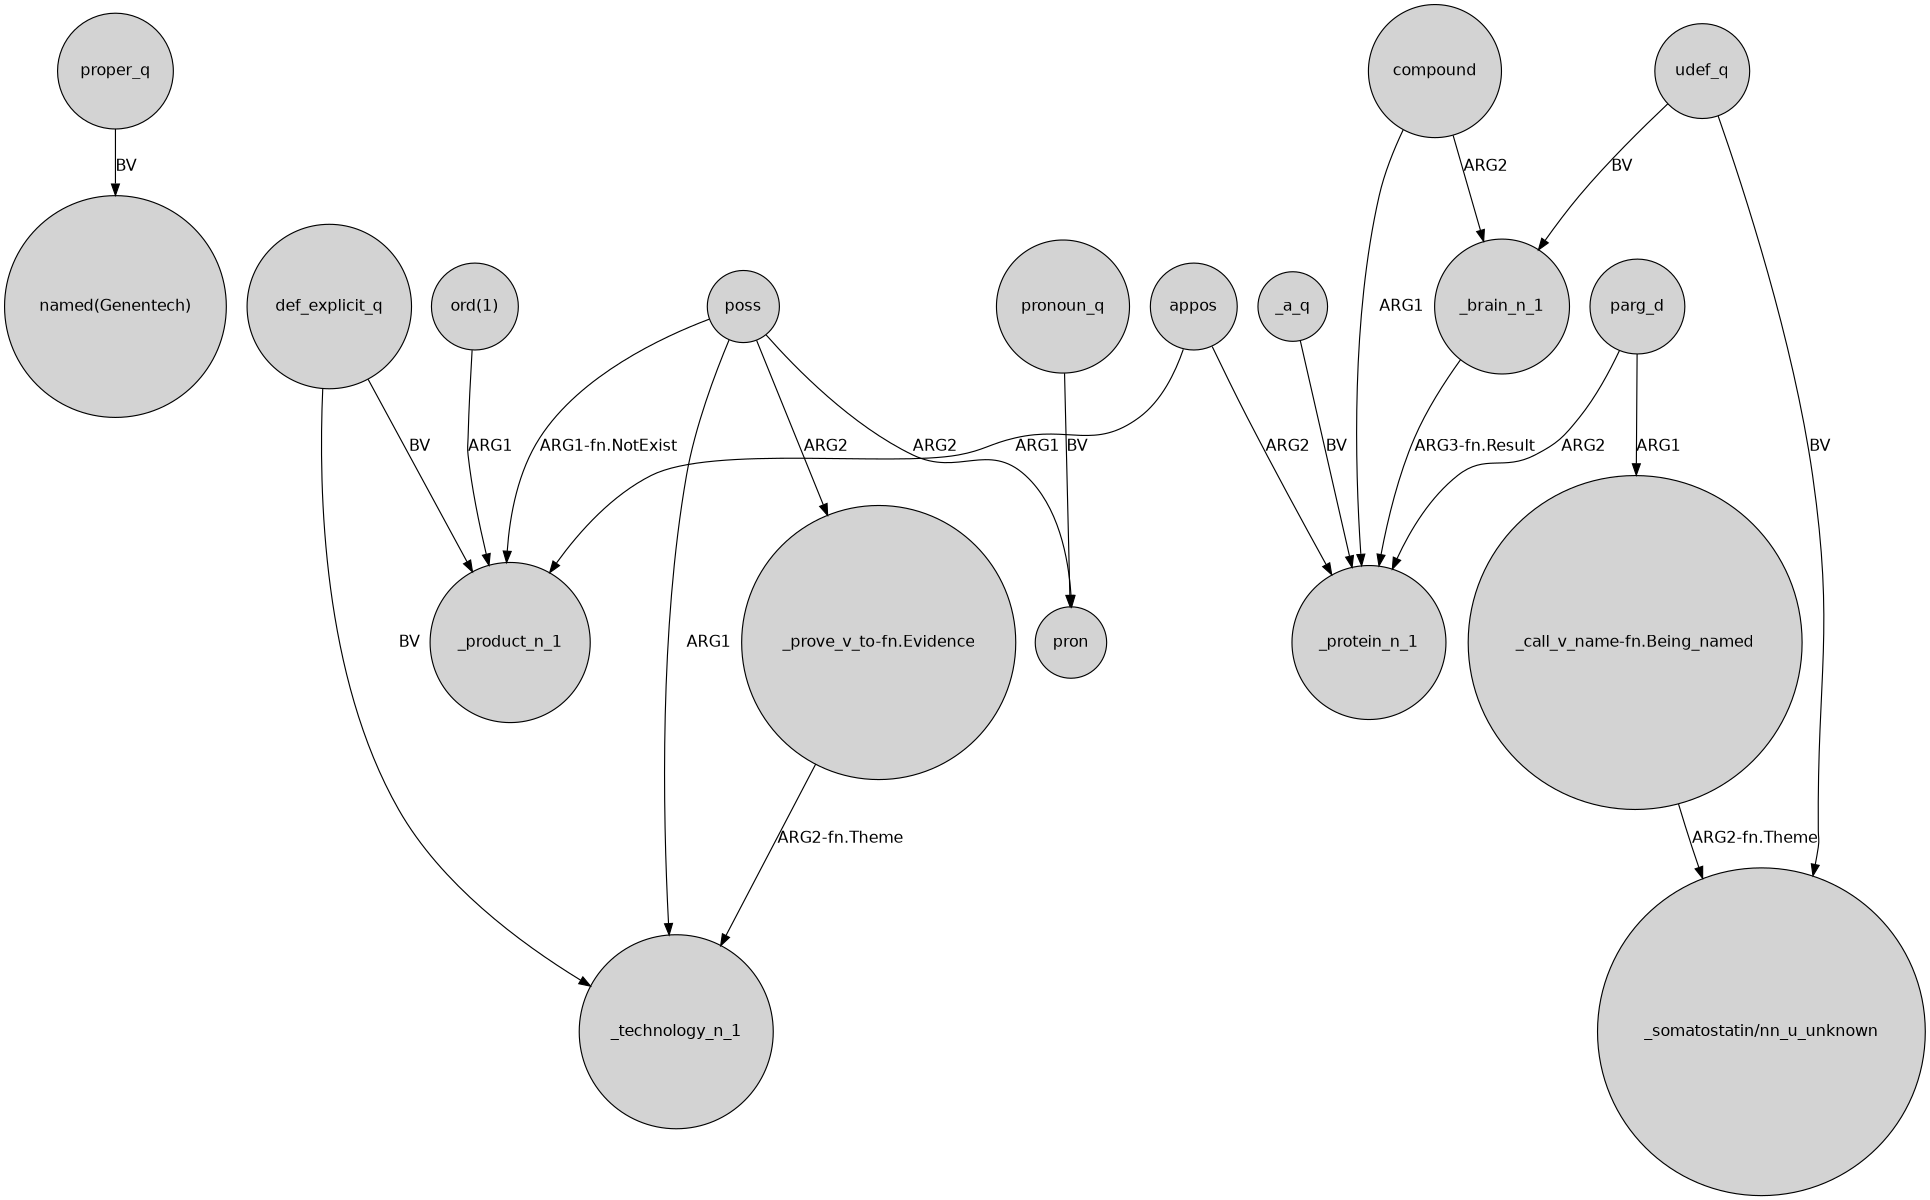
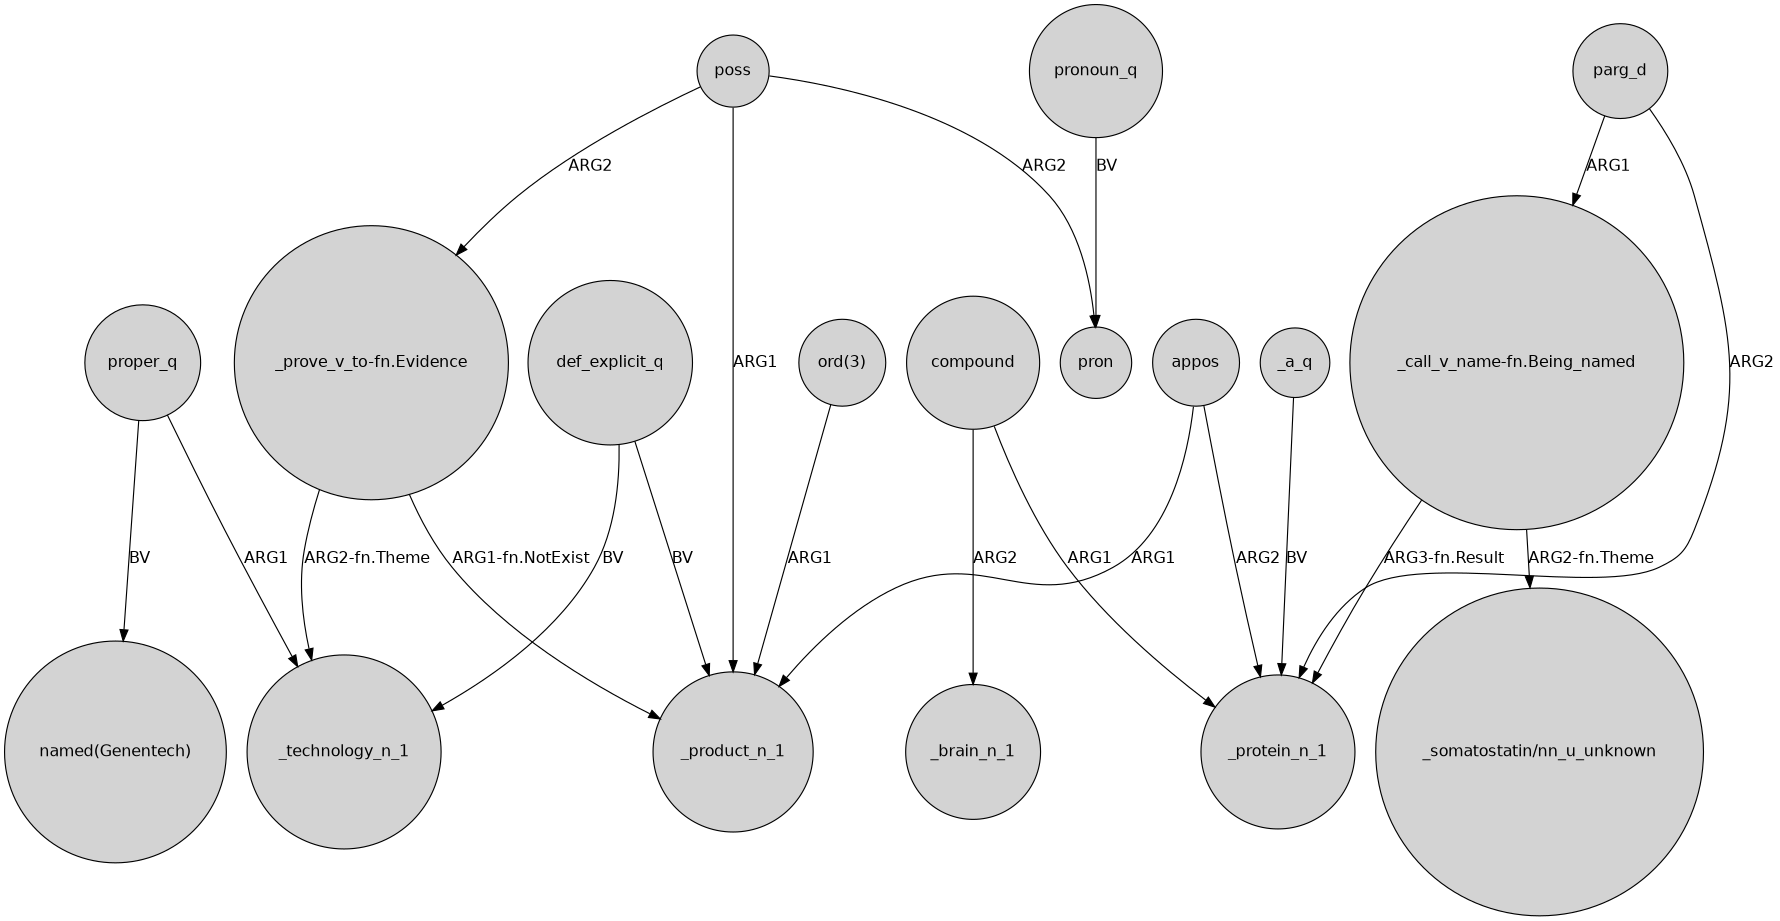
(1702, 71) -> none
(475, 307) -> (842, 363)
(609, 446) -> (756, 363)
(1409, 452) -> (1373, 576)
none -> (510, 624)
(669, 628) -> (228, 537)
